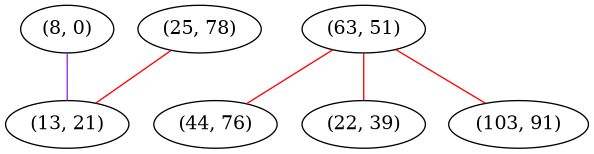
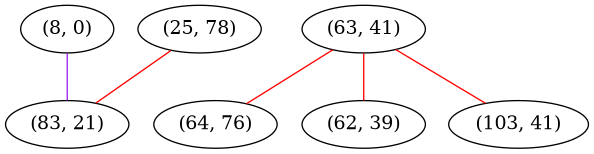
(364, 29) -> (364, 29)
(67, 124) -> (67, 124)
(215, 124) -> (215, 124)
(364, 124) -> (364, 124)
(519, 124) -> (519, 124)
